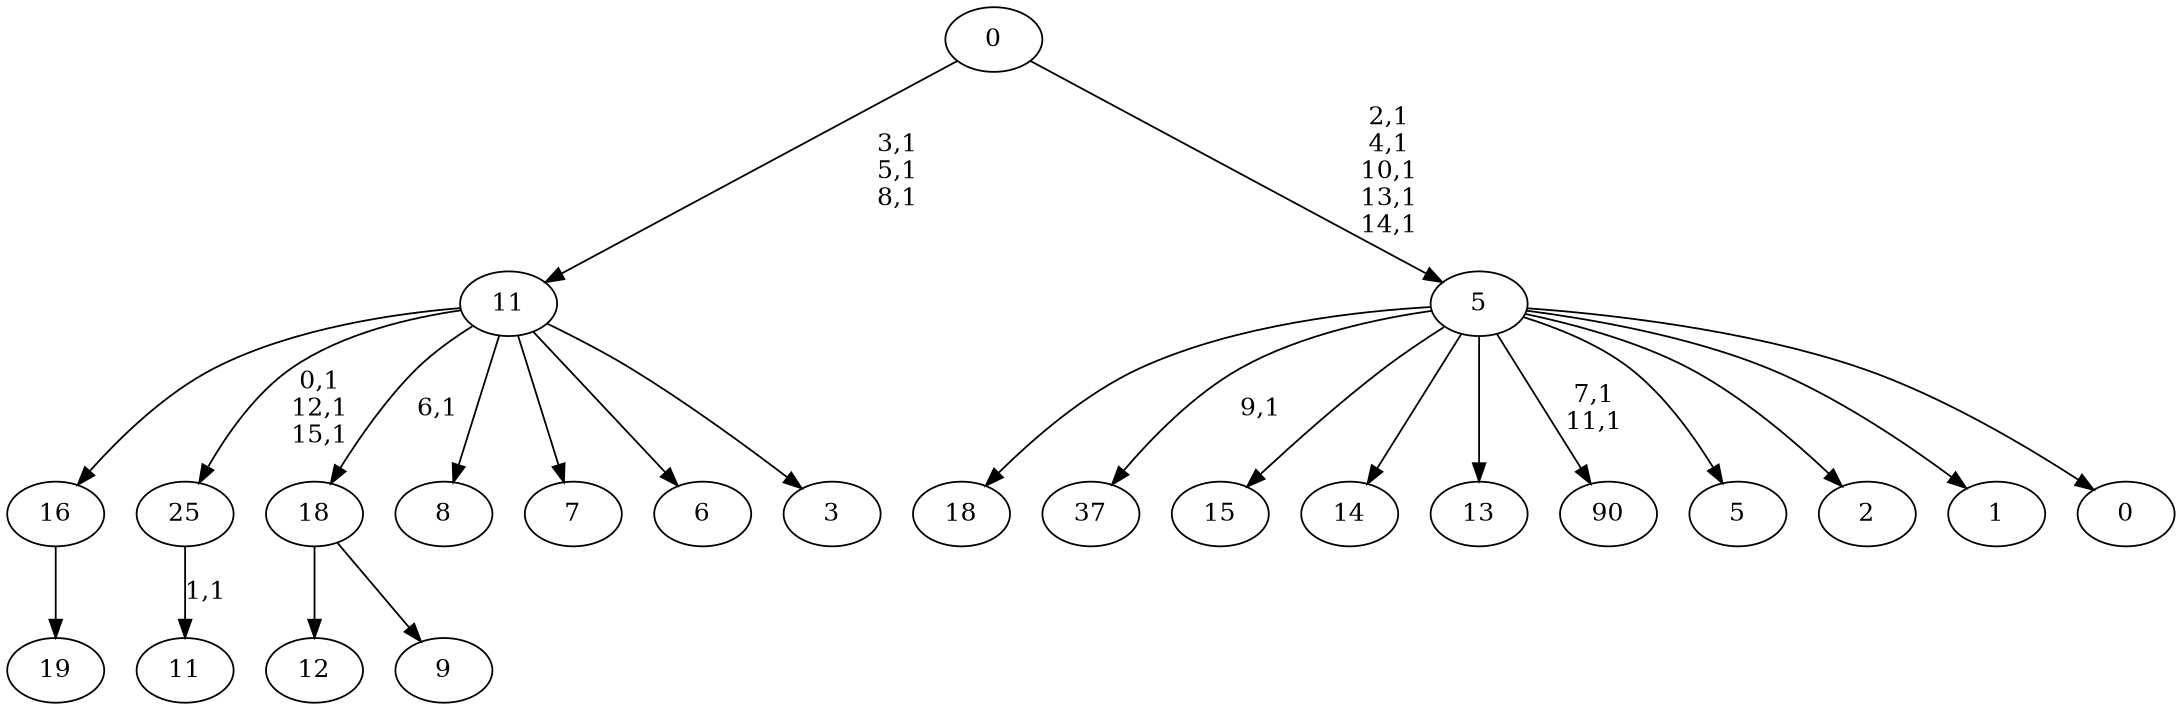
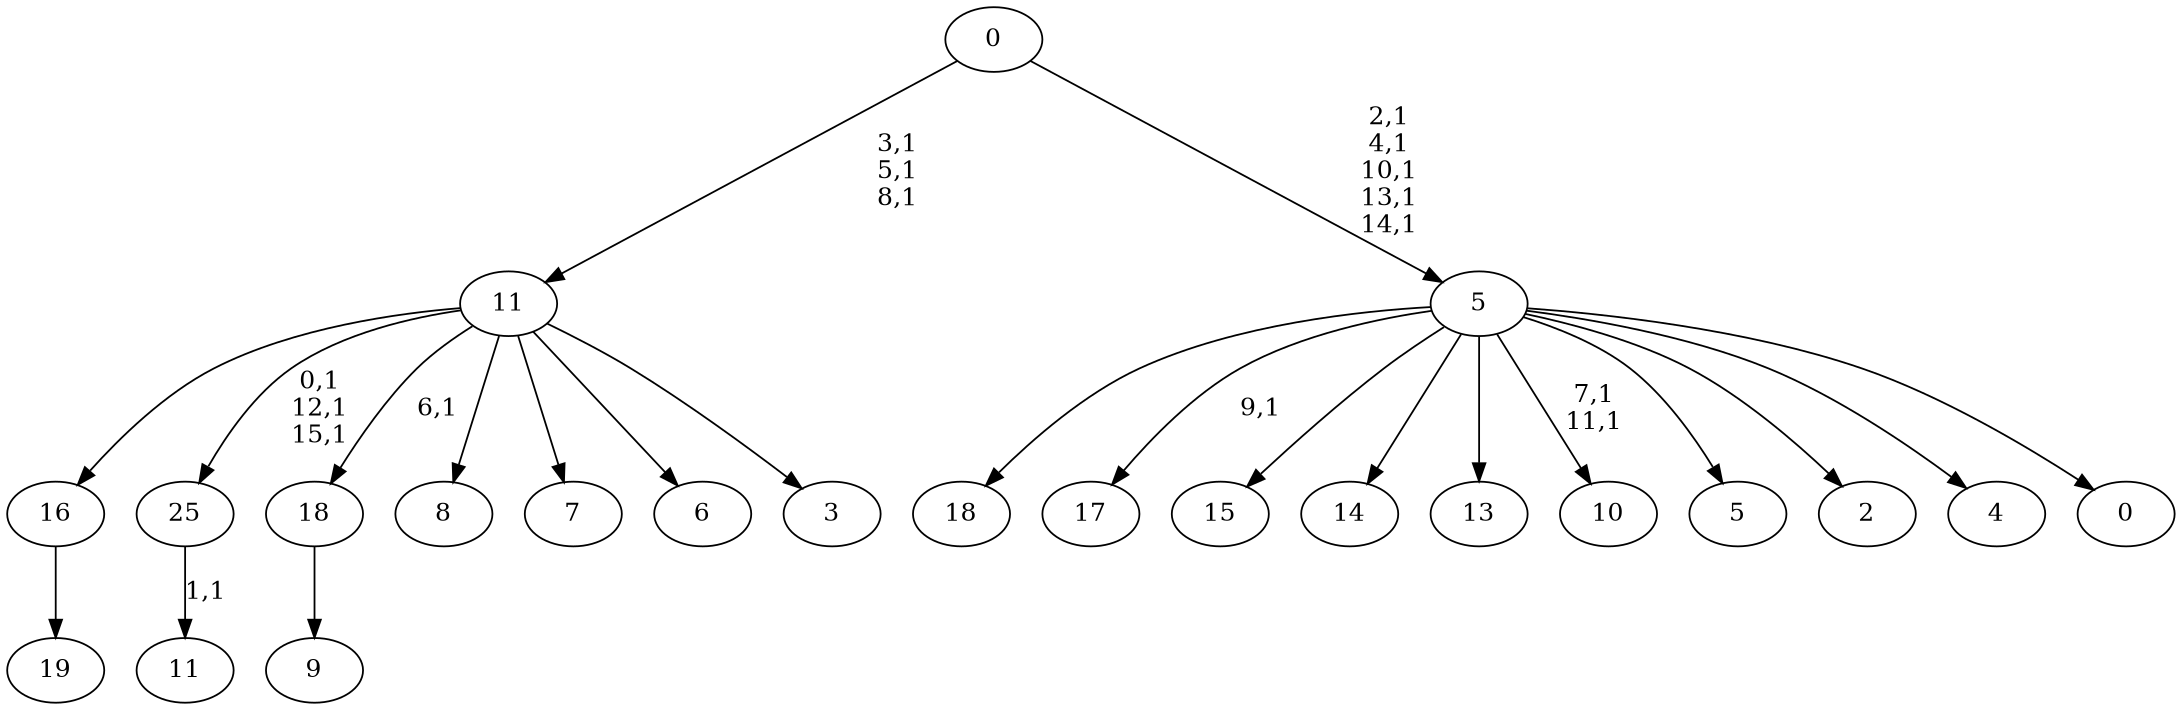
(1091, 514) -> (1091, 514)
(1609, 514) -> (1609, 514)
(1997, 514) -> (1997, 514)
(315, 670) -> none
